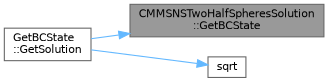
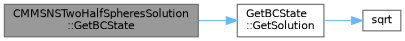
(105, 37) -> (212, 21)
